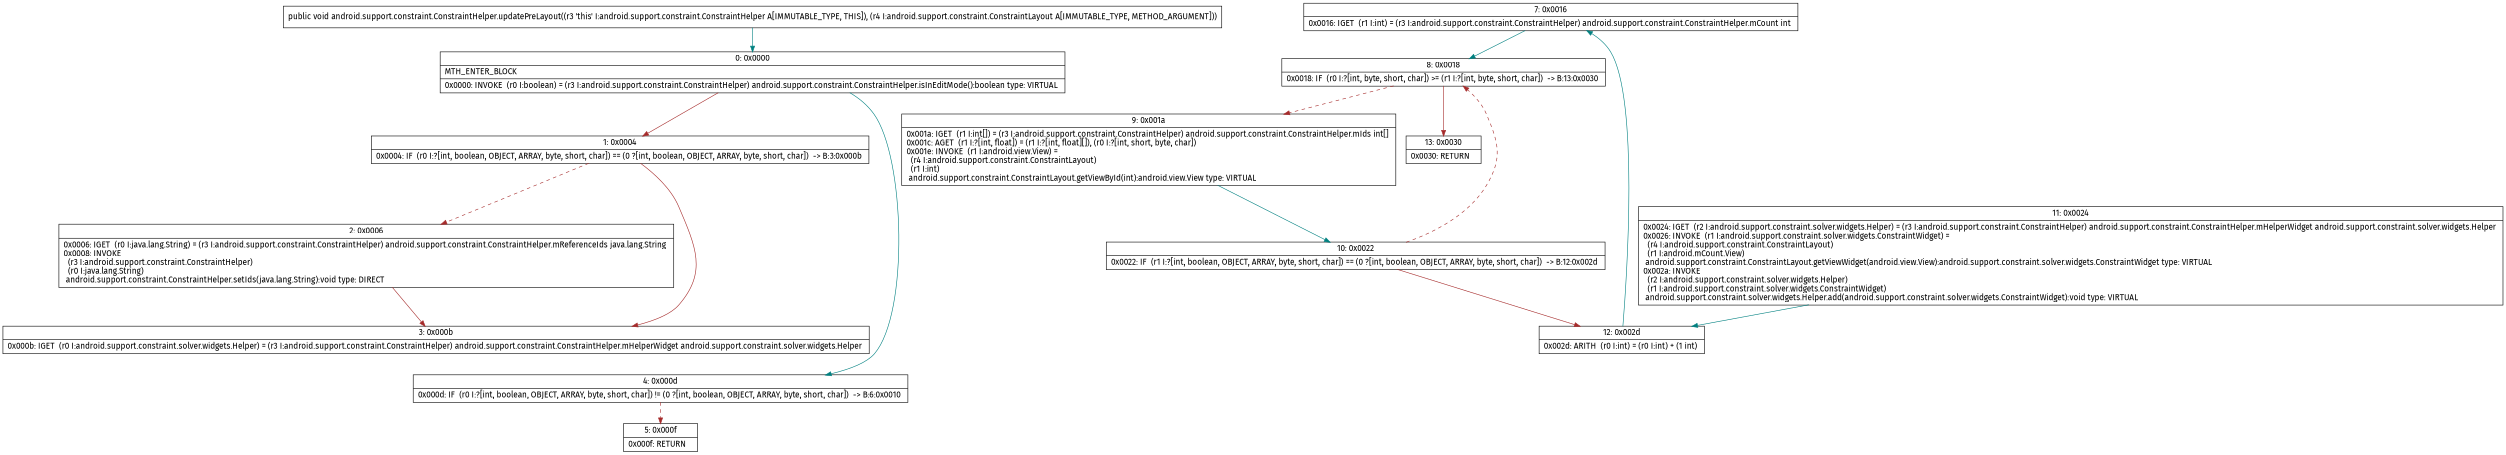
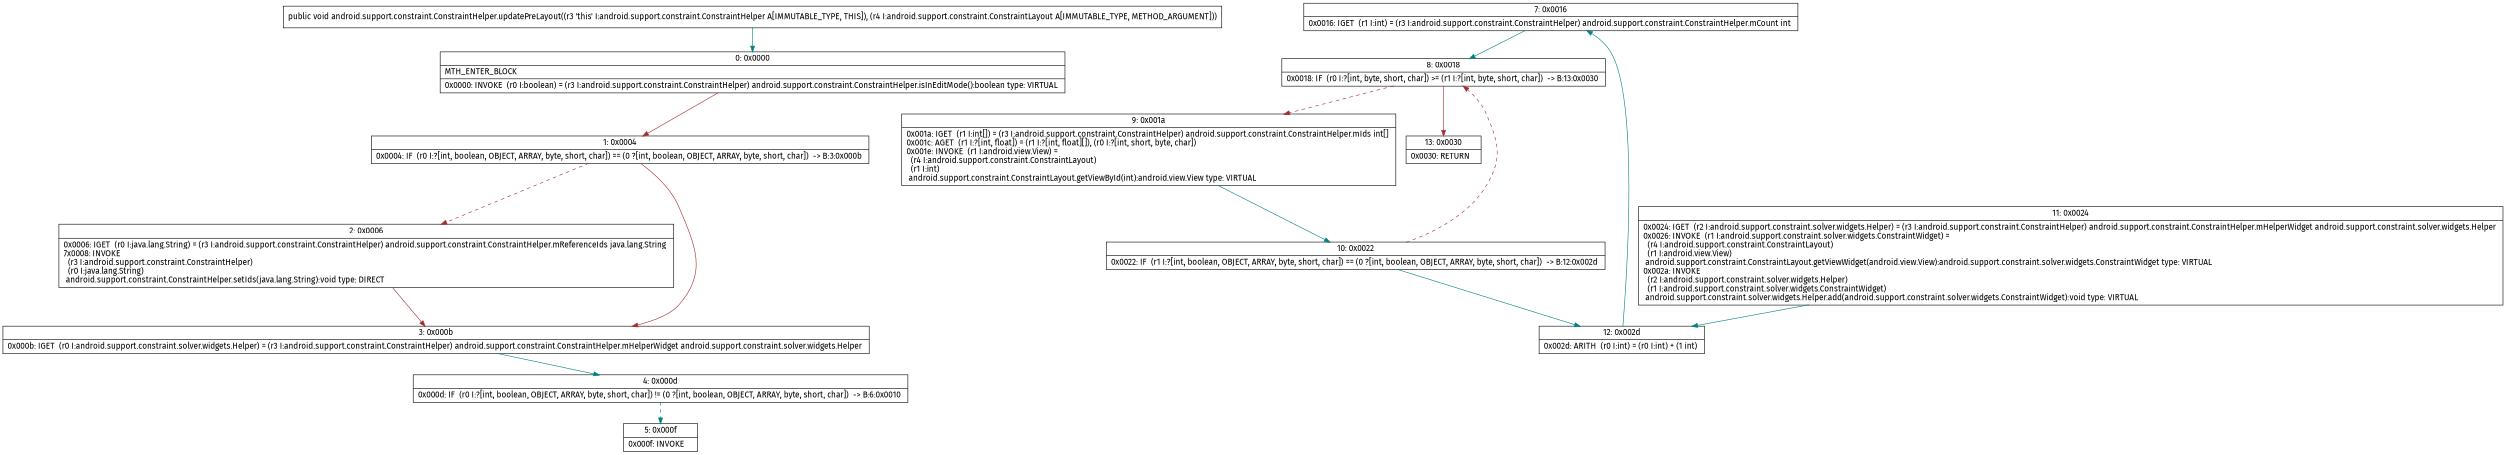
(899, 242) -> (545, 364)
(95, 254) -> (94, 254)
(1694, 254) -> (1687, 254)
(1486, 297) -> (1486, 297)
(661, 410) -> (661, 410)
(661, 444) -> (660, 444)
